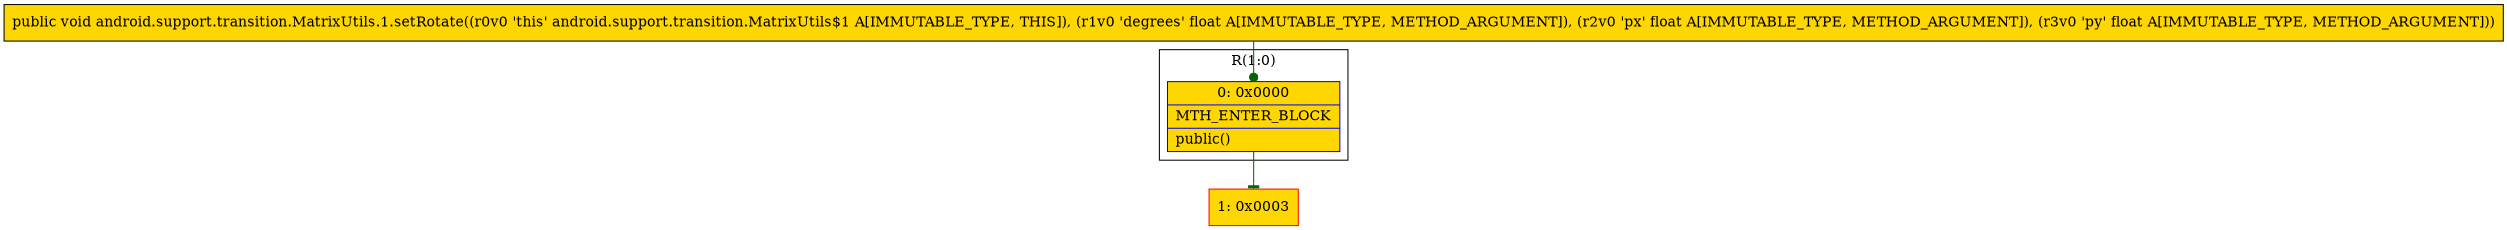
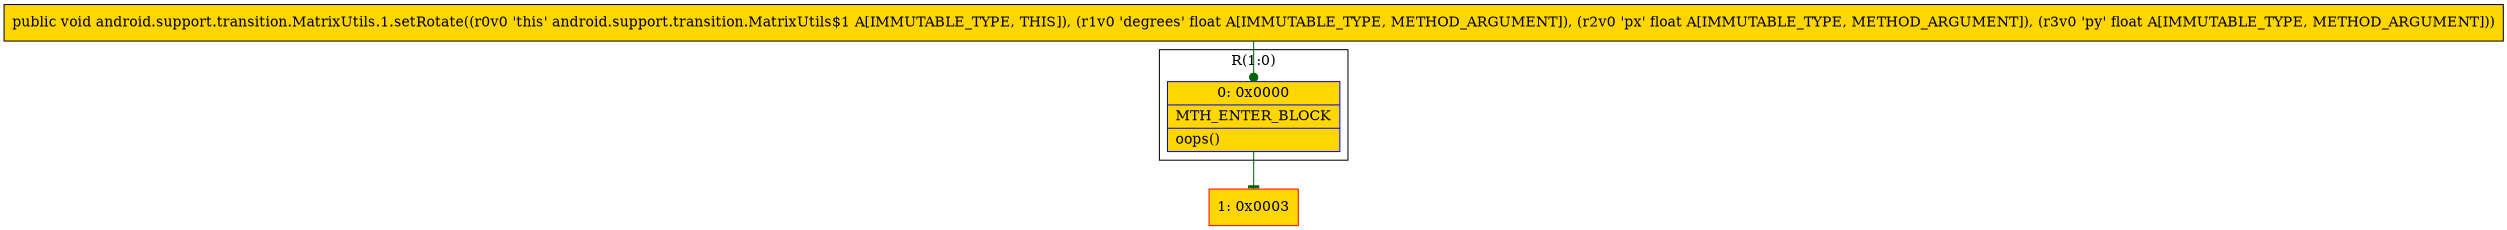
(1203, 139) -> (1198, 139)
